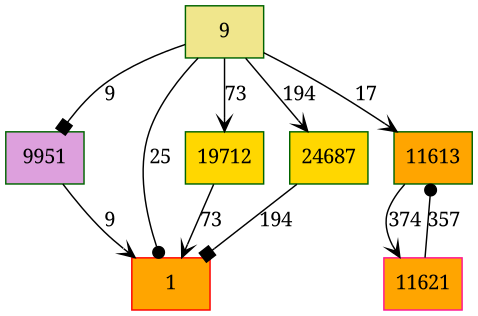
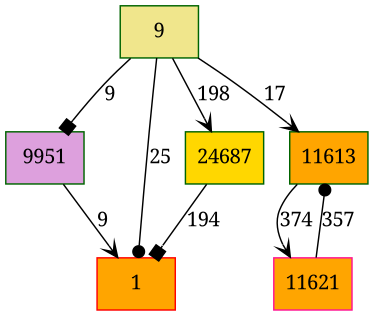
(299, 95) -> (214, 95)
(225, 158) -> none
